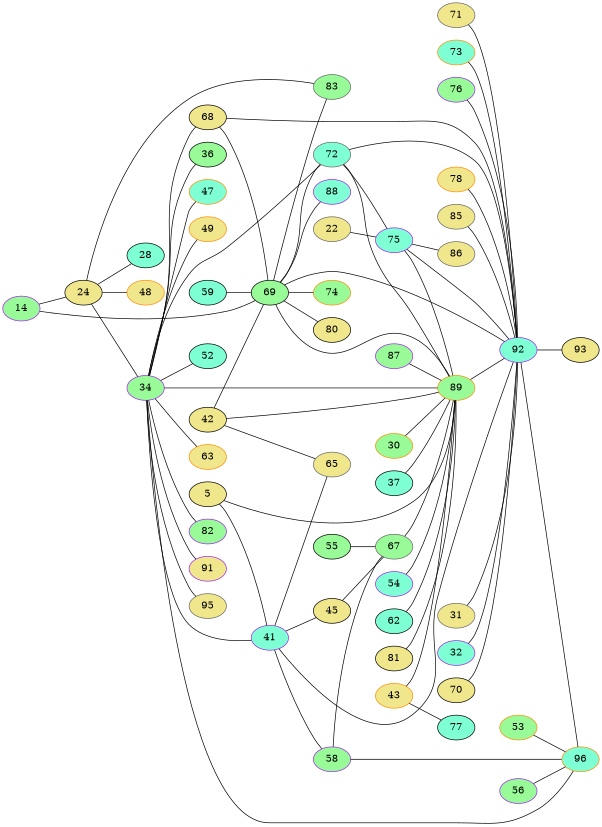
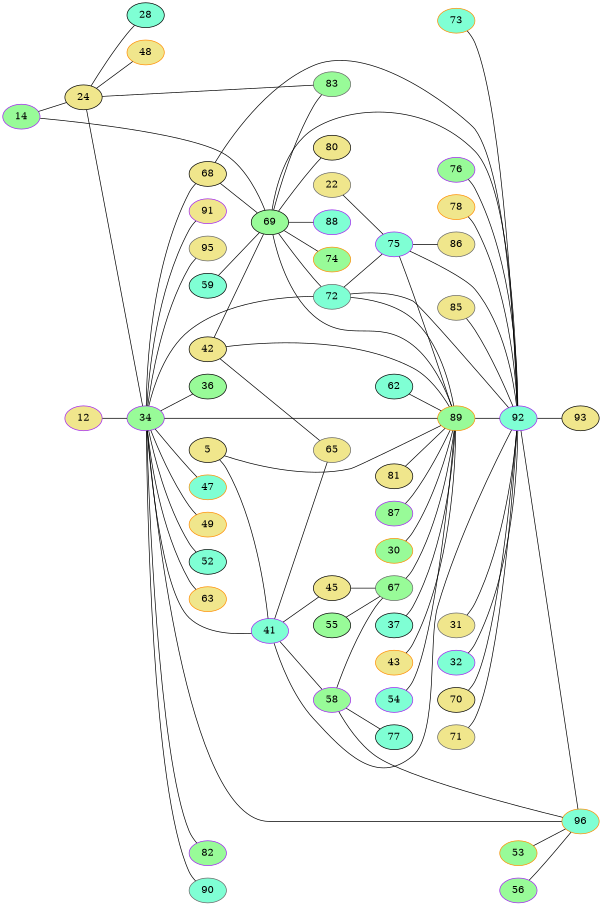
none -> (84, 418)
(425, 712) -> (363, 719)
none -> (208, 890)
